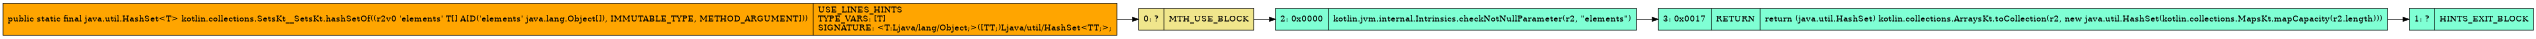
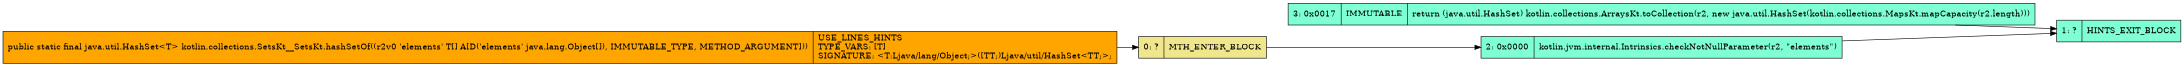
(1209, 19) -> (1215, 47)
(1644, 19) -> (1946, 37)
(1736, 19) -> (1374, 14)
